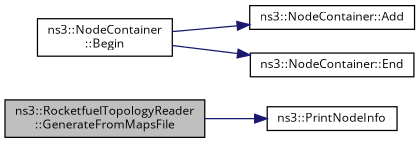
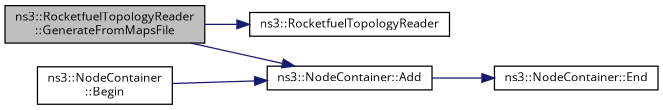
(205, 50) -> (457, 78)
none -> (237, 53)
(332, 119) -> (350, 24)
